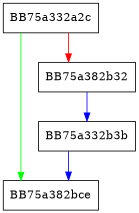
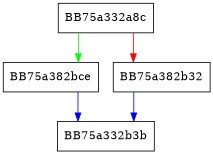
(51, 18) -> (106, 18)
(69, 162) -> (78, 103)
